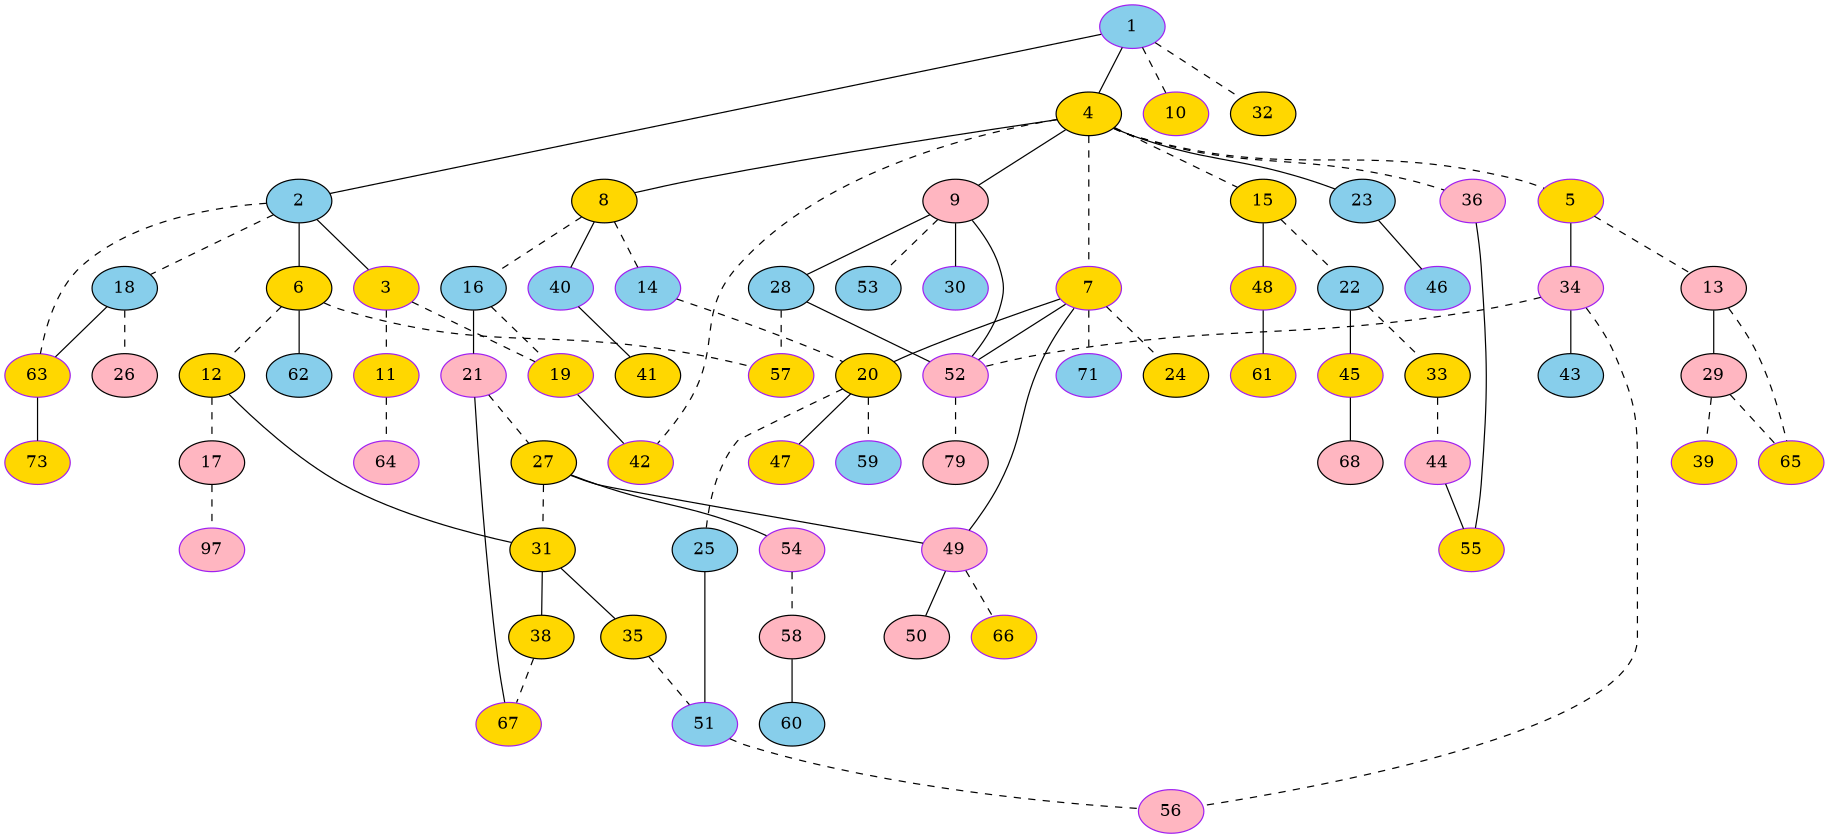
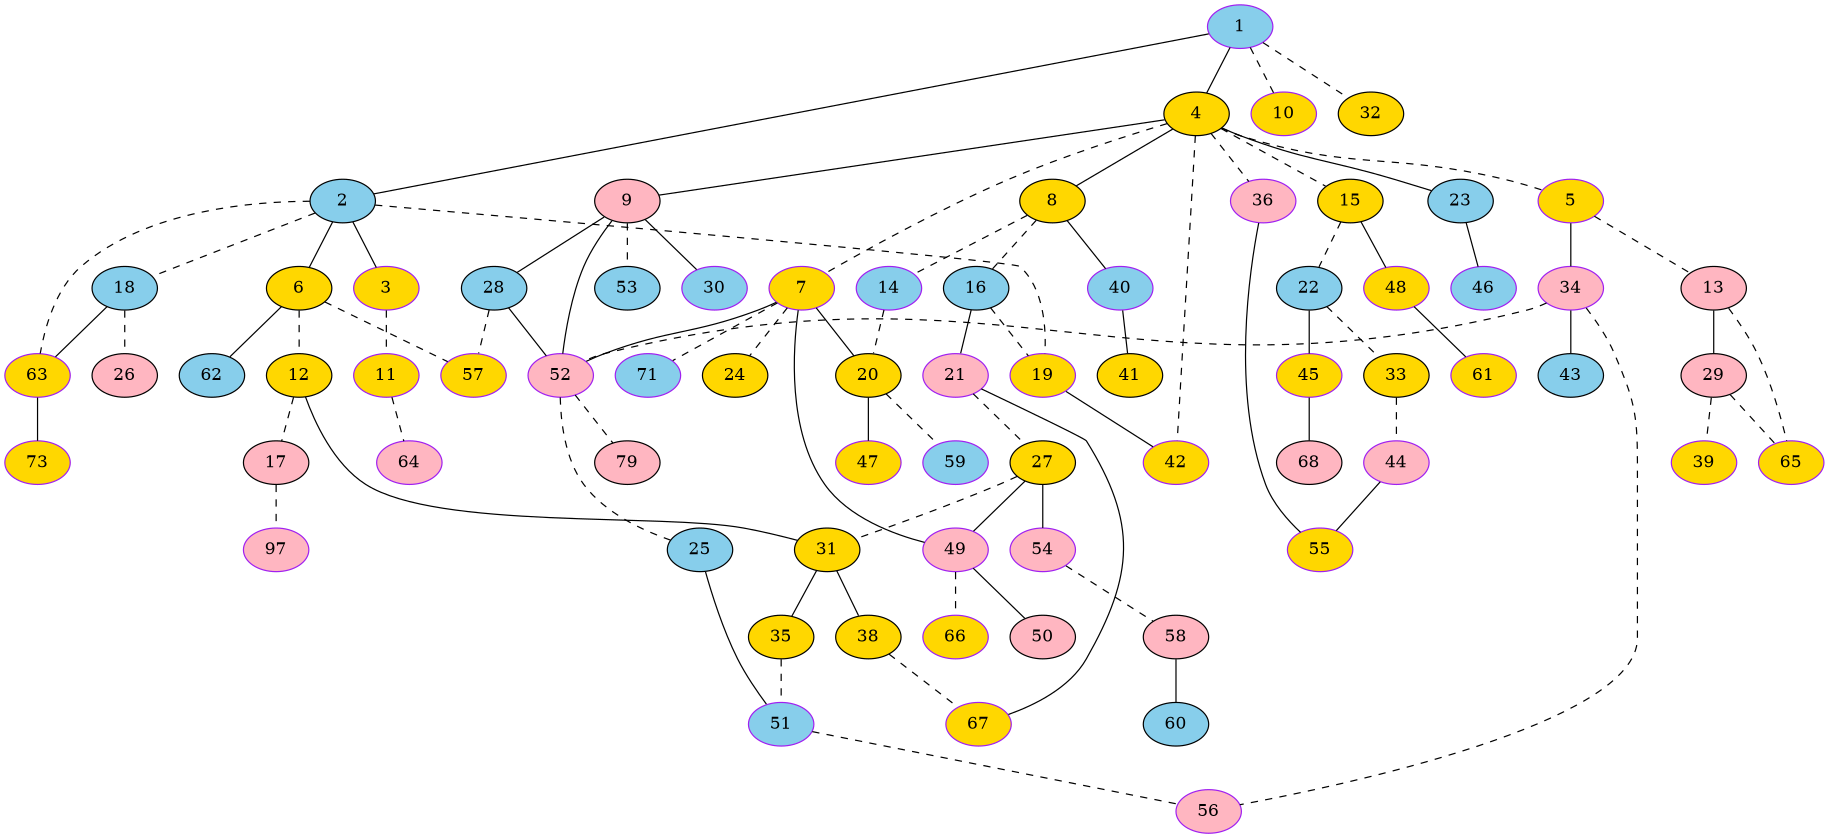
(461, 326) -> (744, 238)
(748, 435) -> (588, 489)
